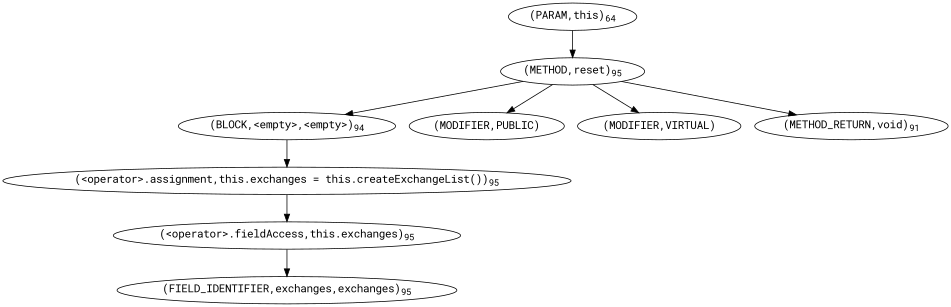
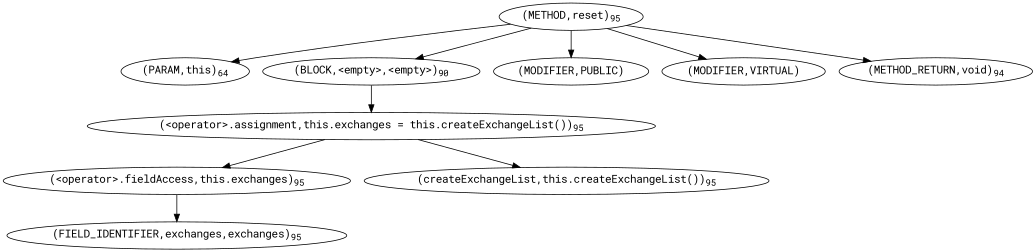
(573, 40) -> (375, 41)
(359, 125) -> (444, 70)
(914, 125) -> (999, 70)
none -> (567, 181)
